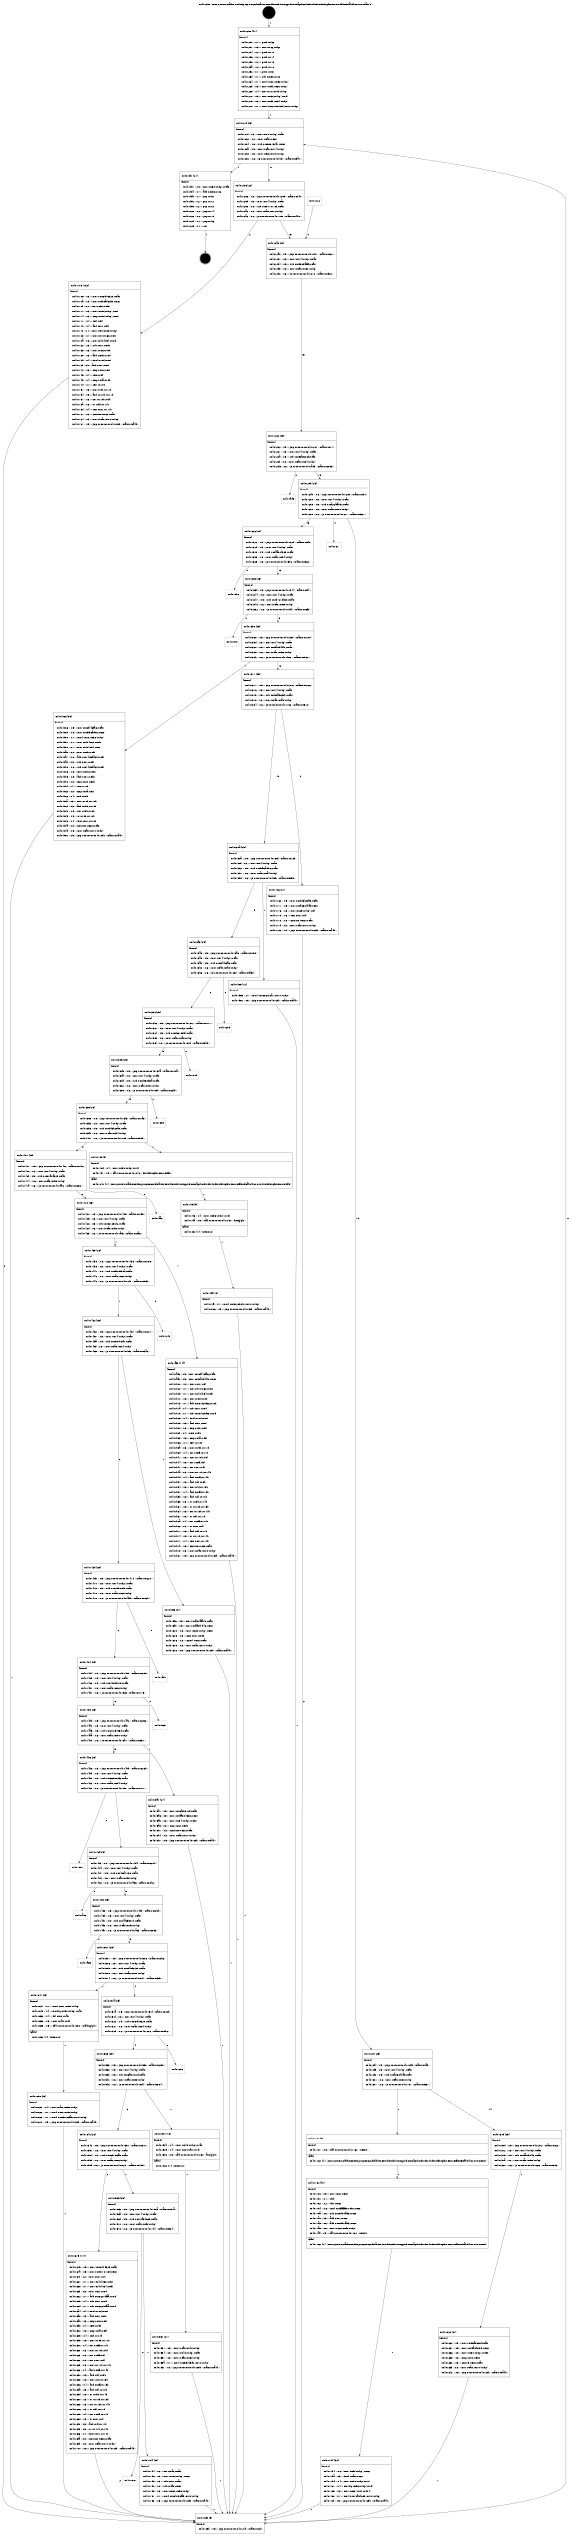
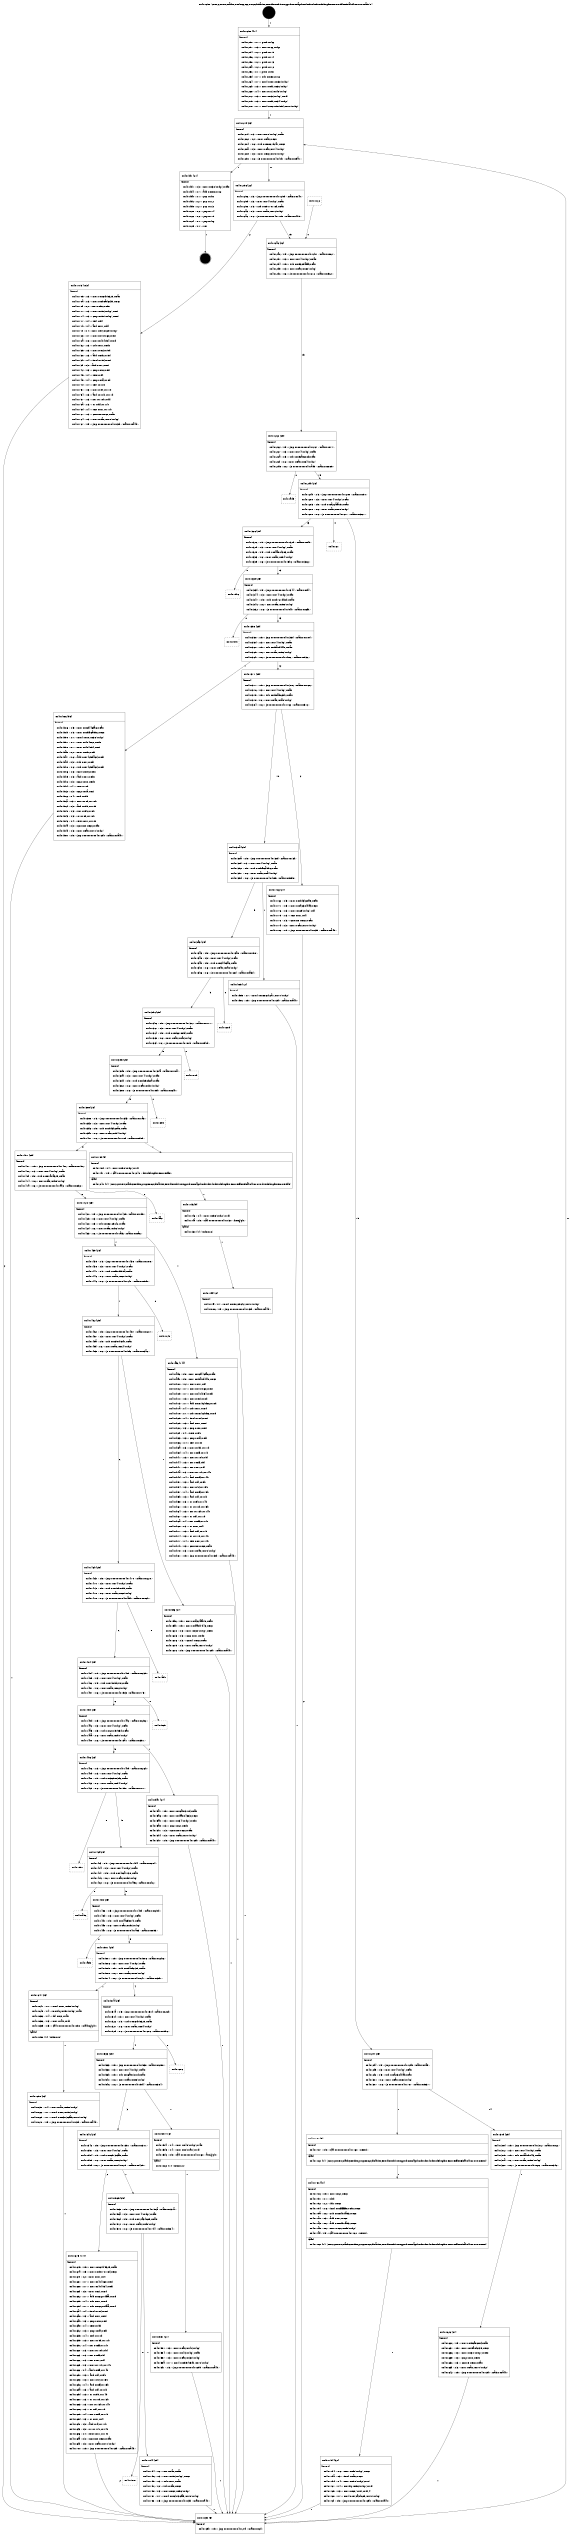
(279, 618) -> (280, 618)
